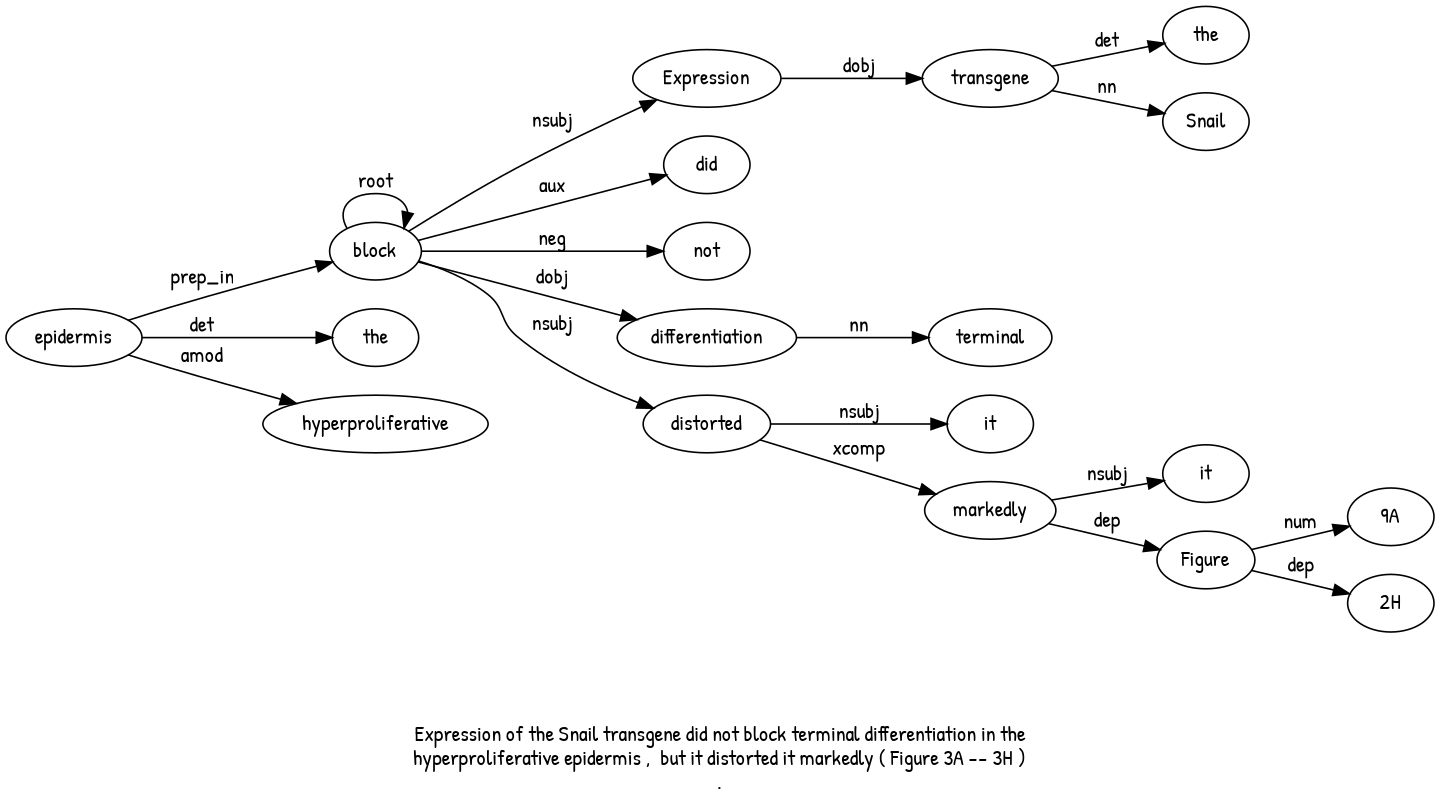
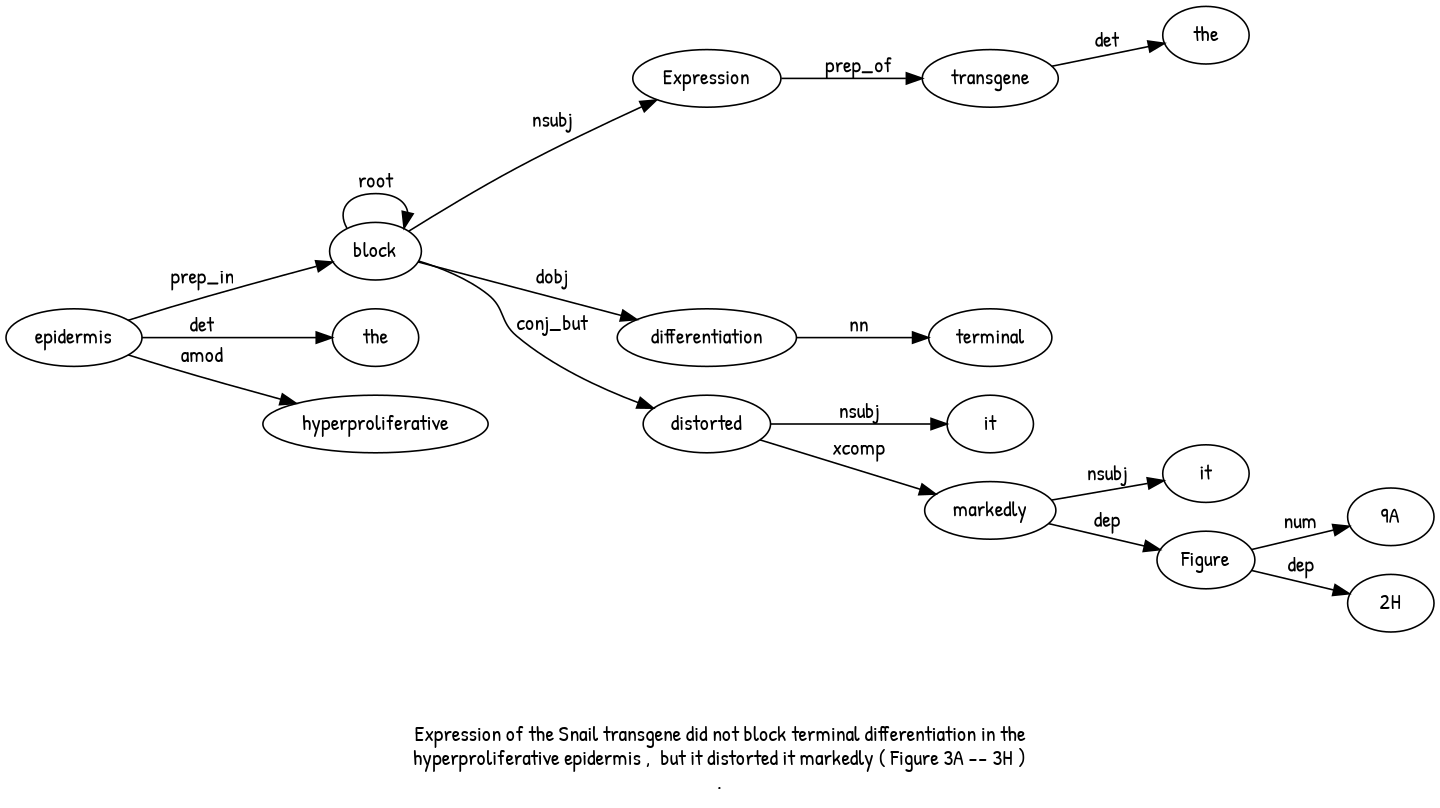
(859, 66) -> (859, 66)
(1206, 122) -> none
(707, 165) -> none
(707, 251) -> none
(553, 324) -> (553, 324)
